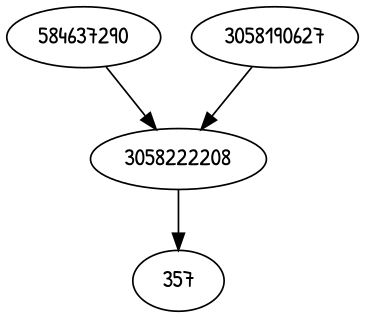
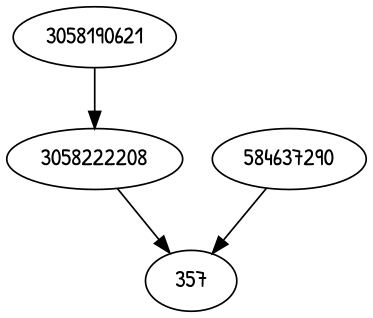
(275, 37) -> (95, 37)
(126, 91) -> (245, 214)
